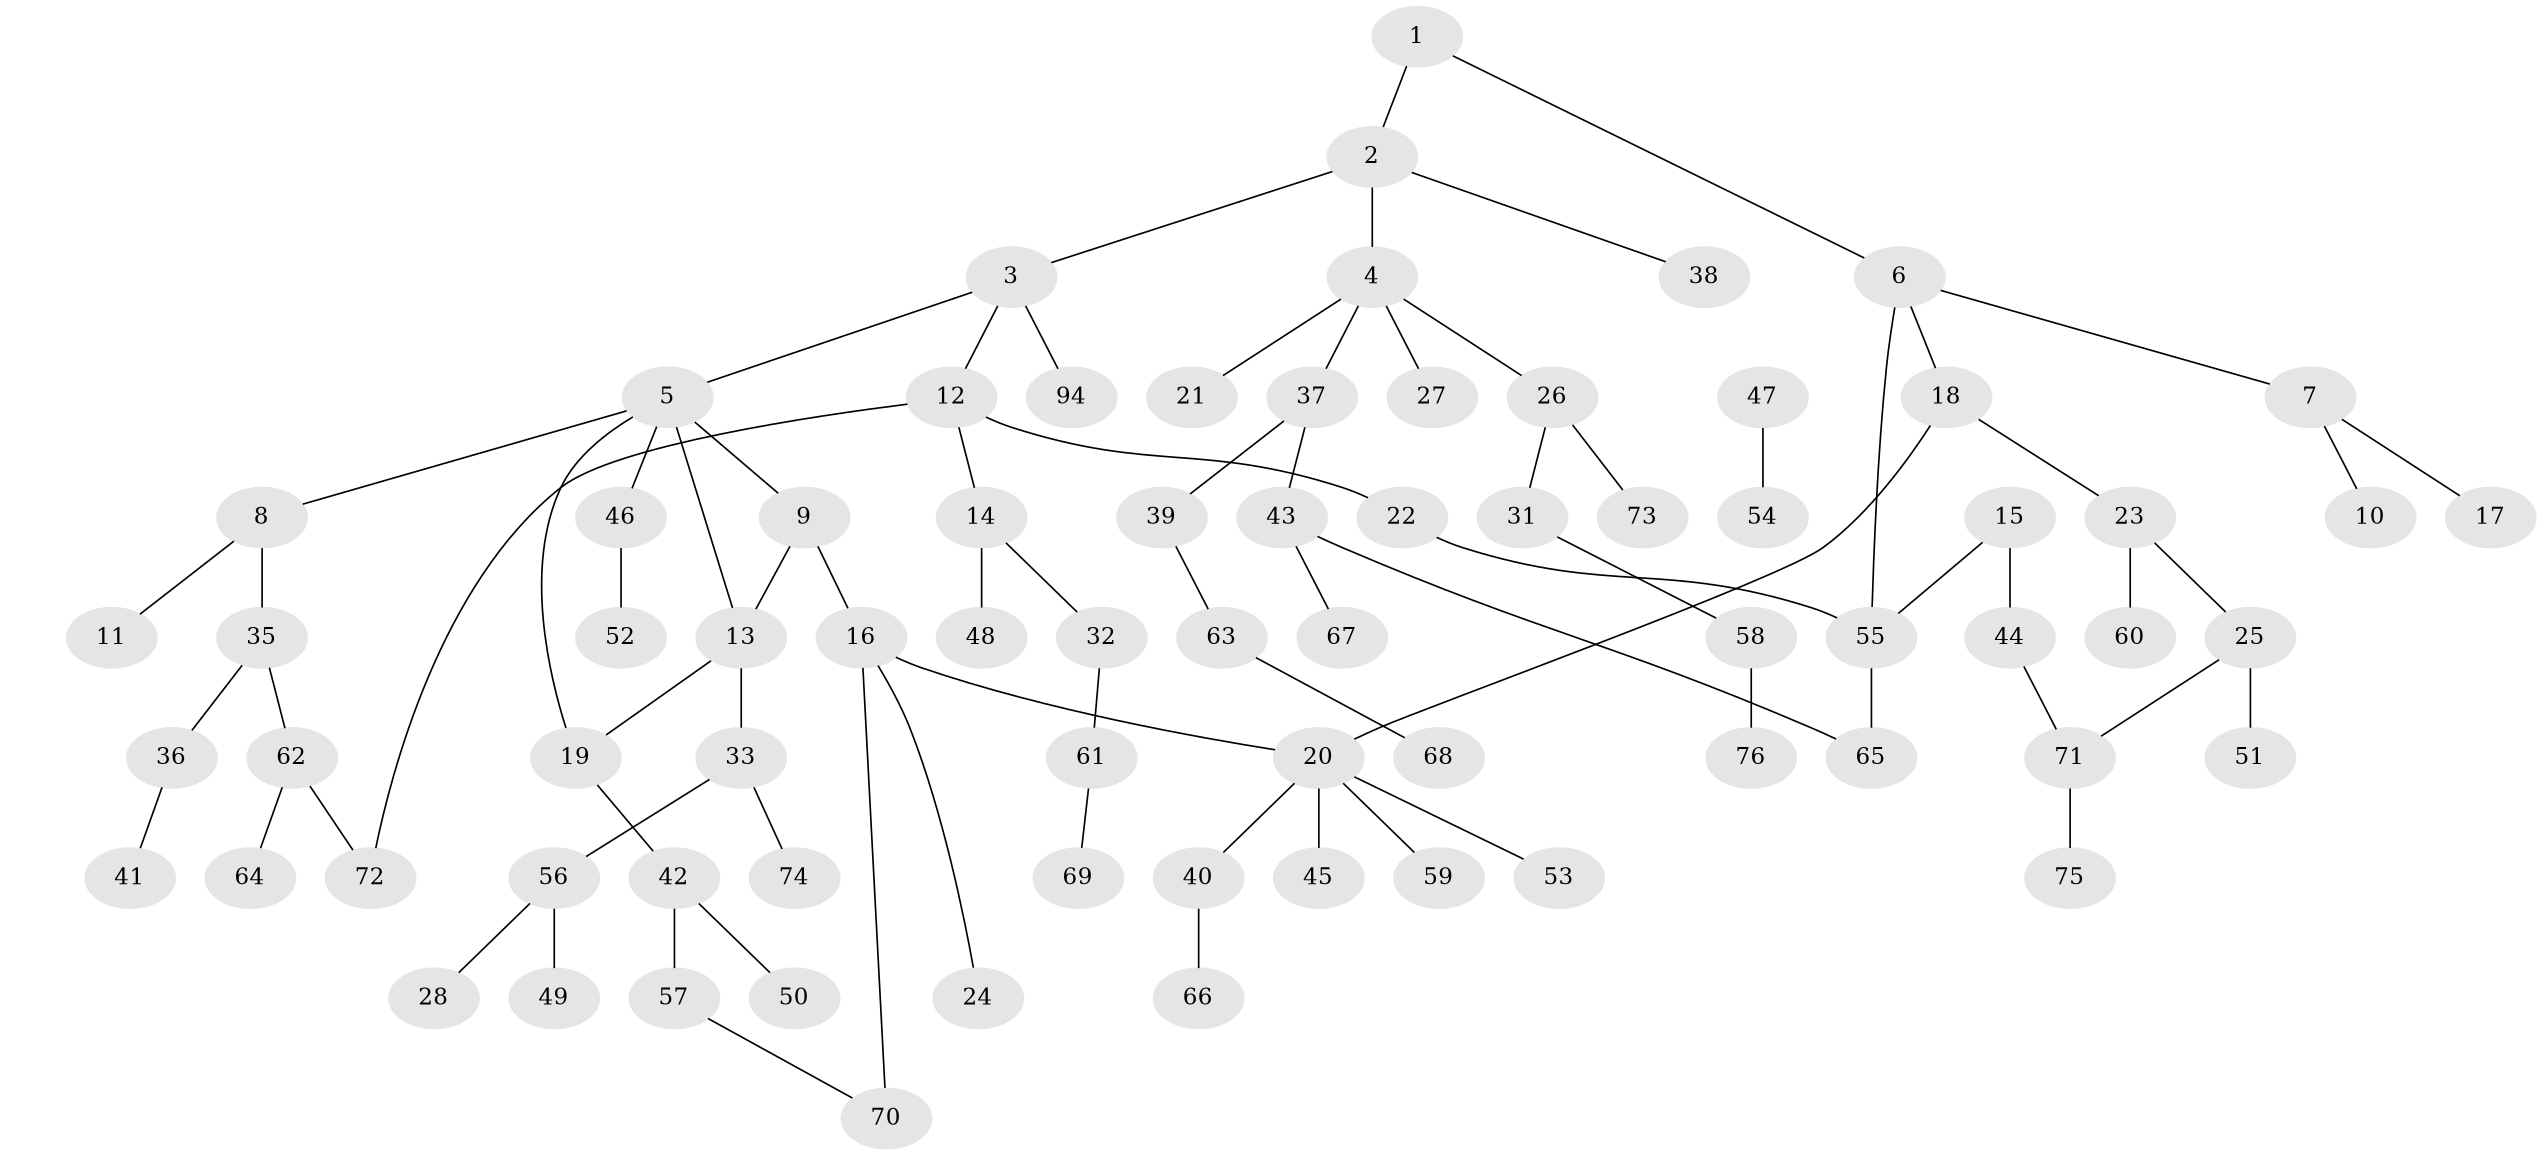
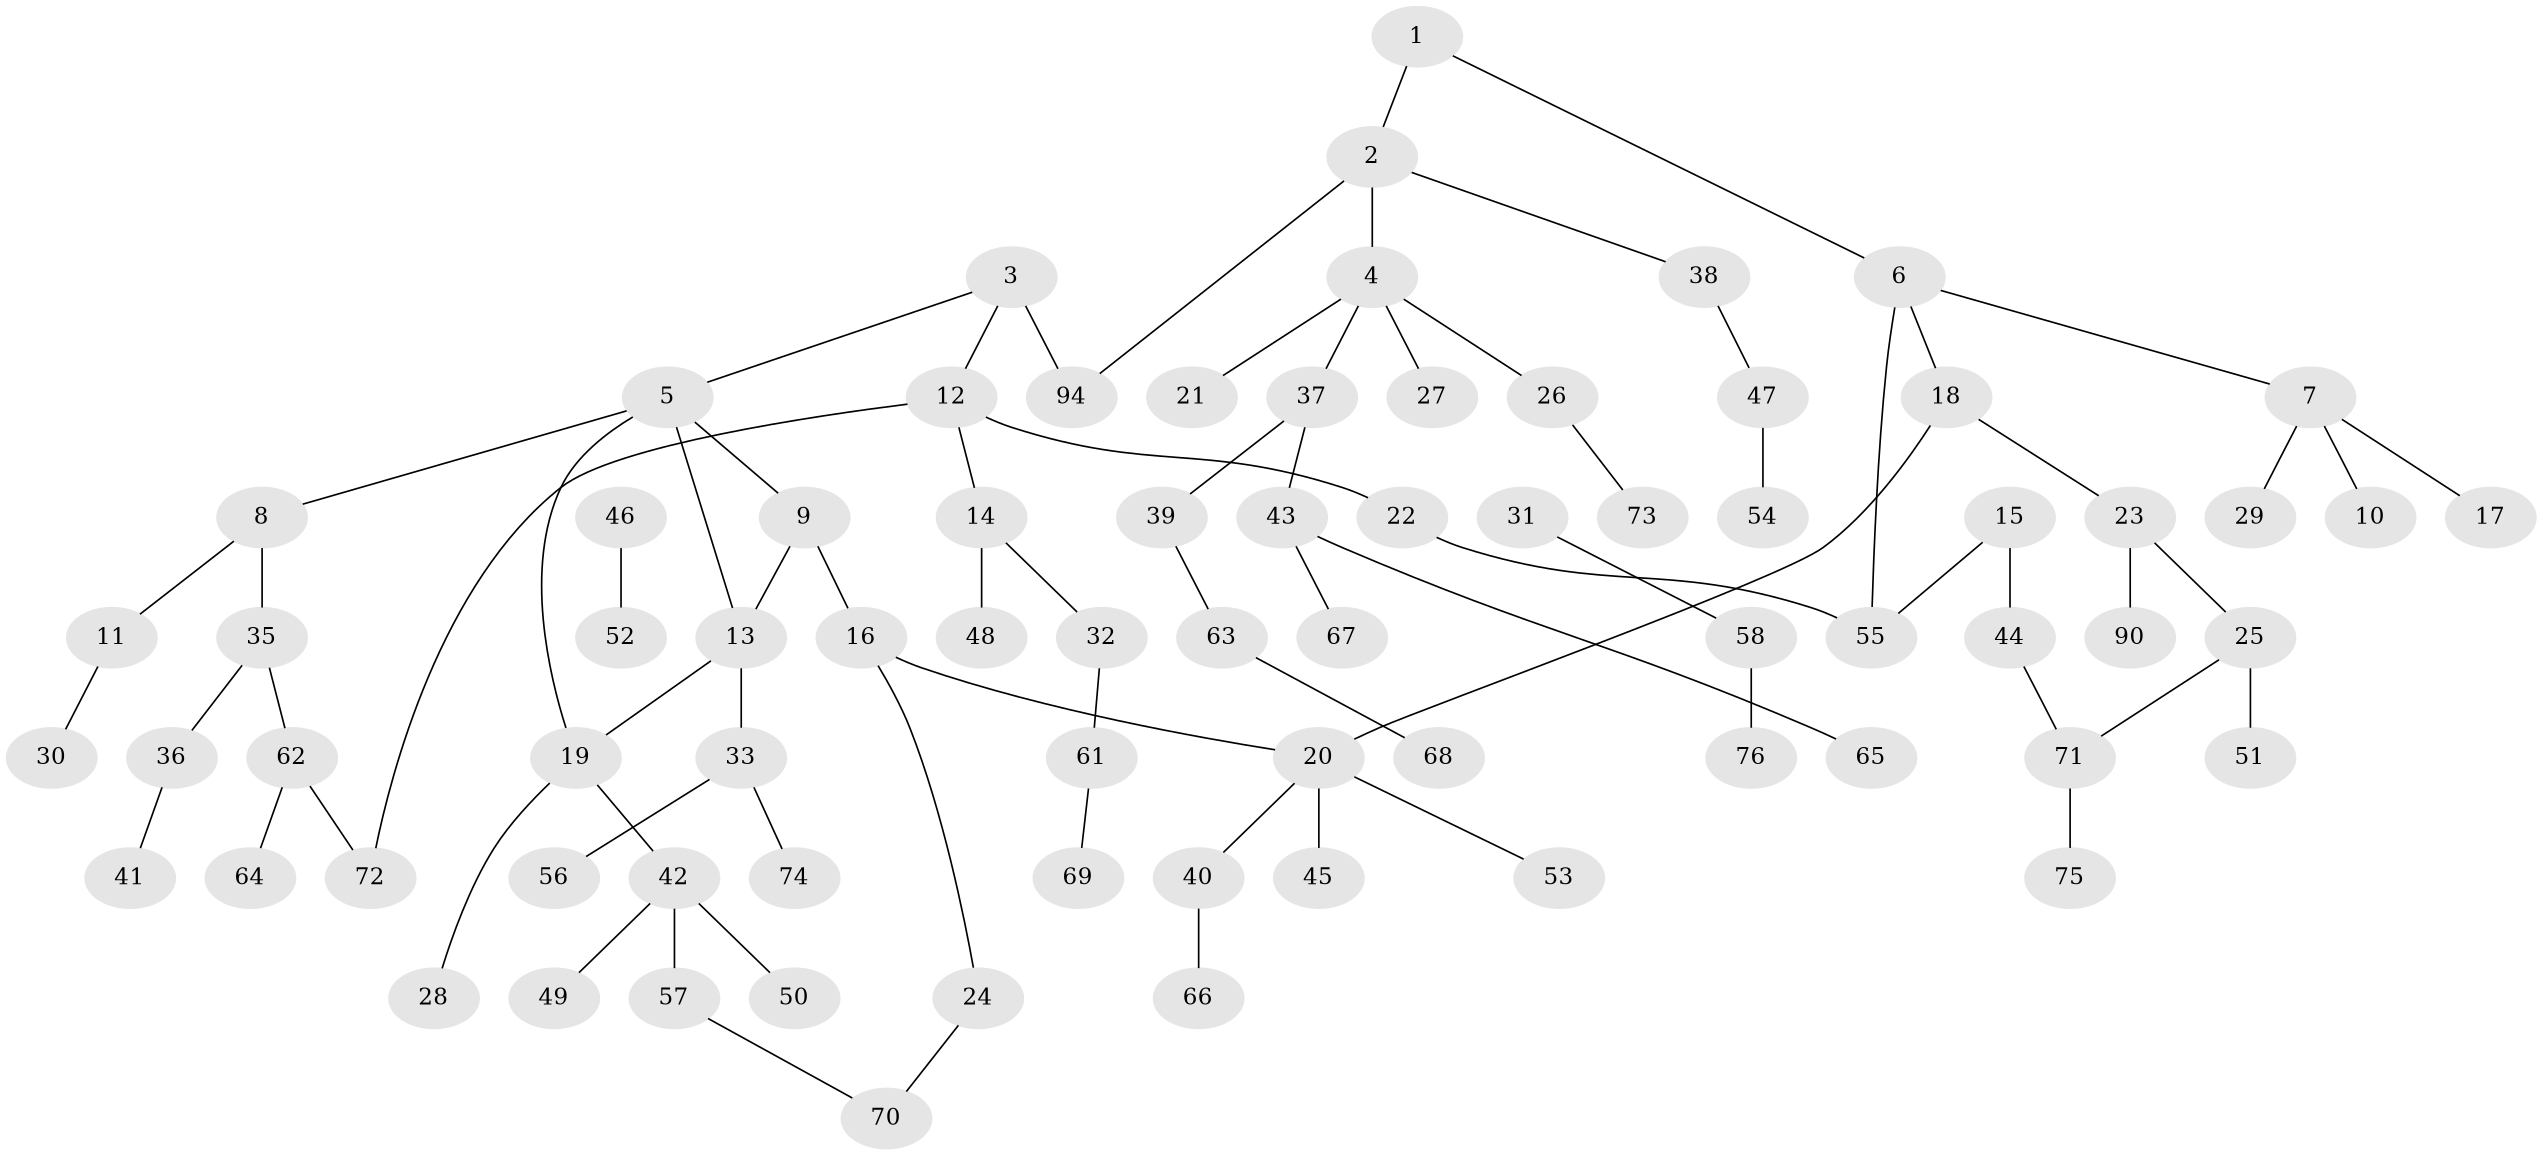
(1192, 217) -> (1222, 277)
none -> (1734, 337)
(1538, 458) -> none
(641, 465) -> none
none -> (2250, 518)
(2130, 638) -> (2130, 638)
(1871, 698) -> none
none -> (52, 758)
(874, 878) -> (932, 1058)
(1439, 878) -> none
(494, 938) -> (483, 868)
(554, 938) -> (615, 938)
